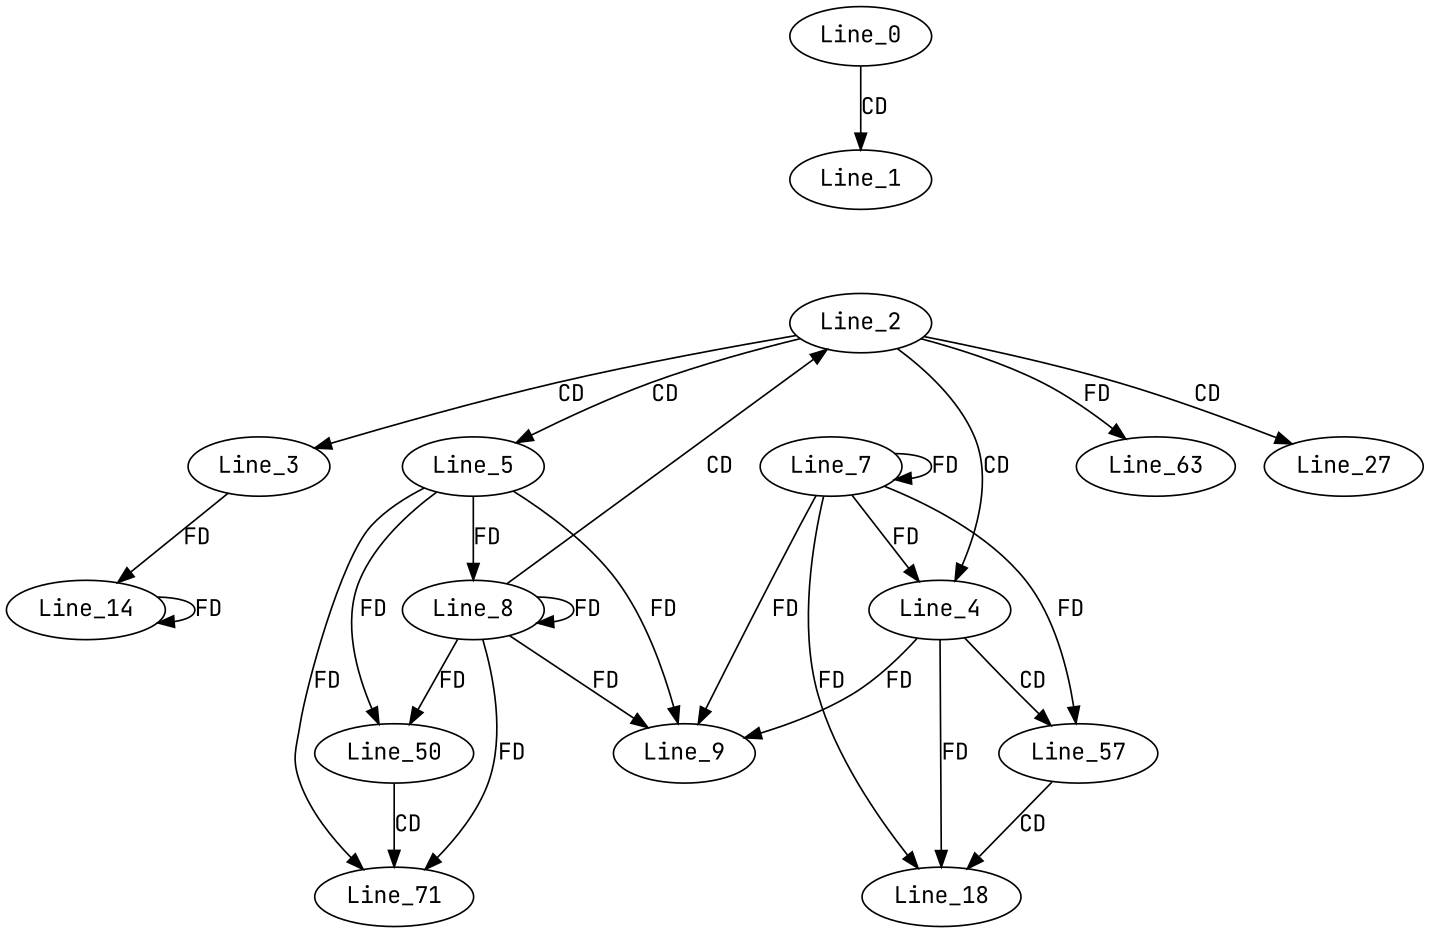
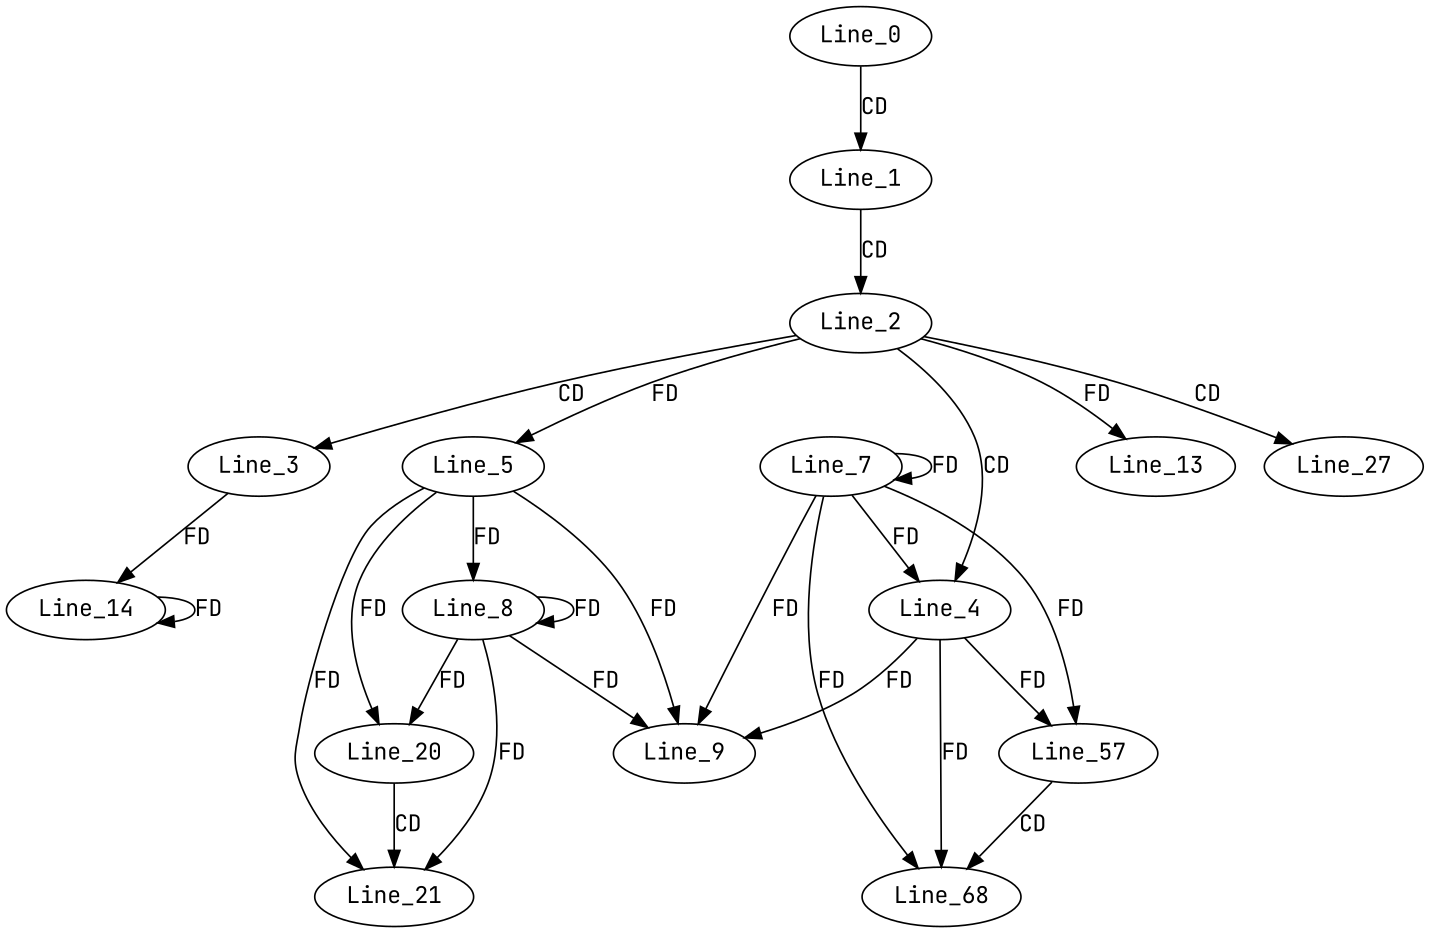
(665, 395) -> (665, 395)
(1156, 467) -> (1156, 467)
(660, 471) -> (861, 243)
(1033, 682) -> (1033, 682)
(394, 753) -> (394, 753)
(394, 897) -> (394, 897)
(942, 897) -> (942, 897)
